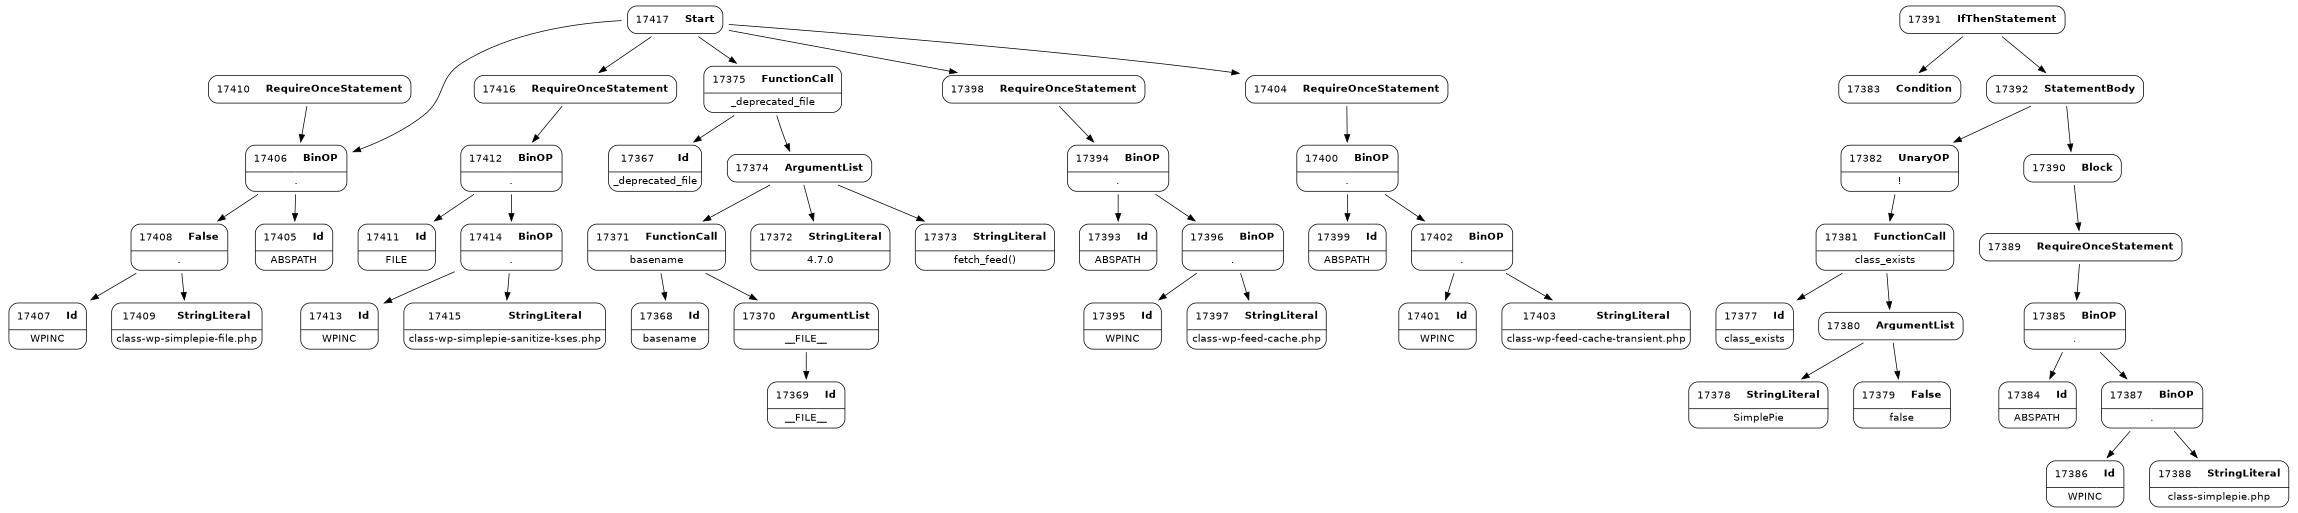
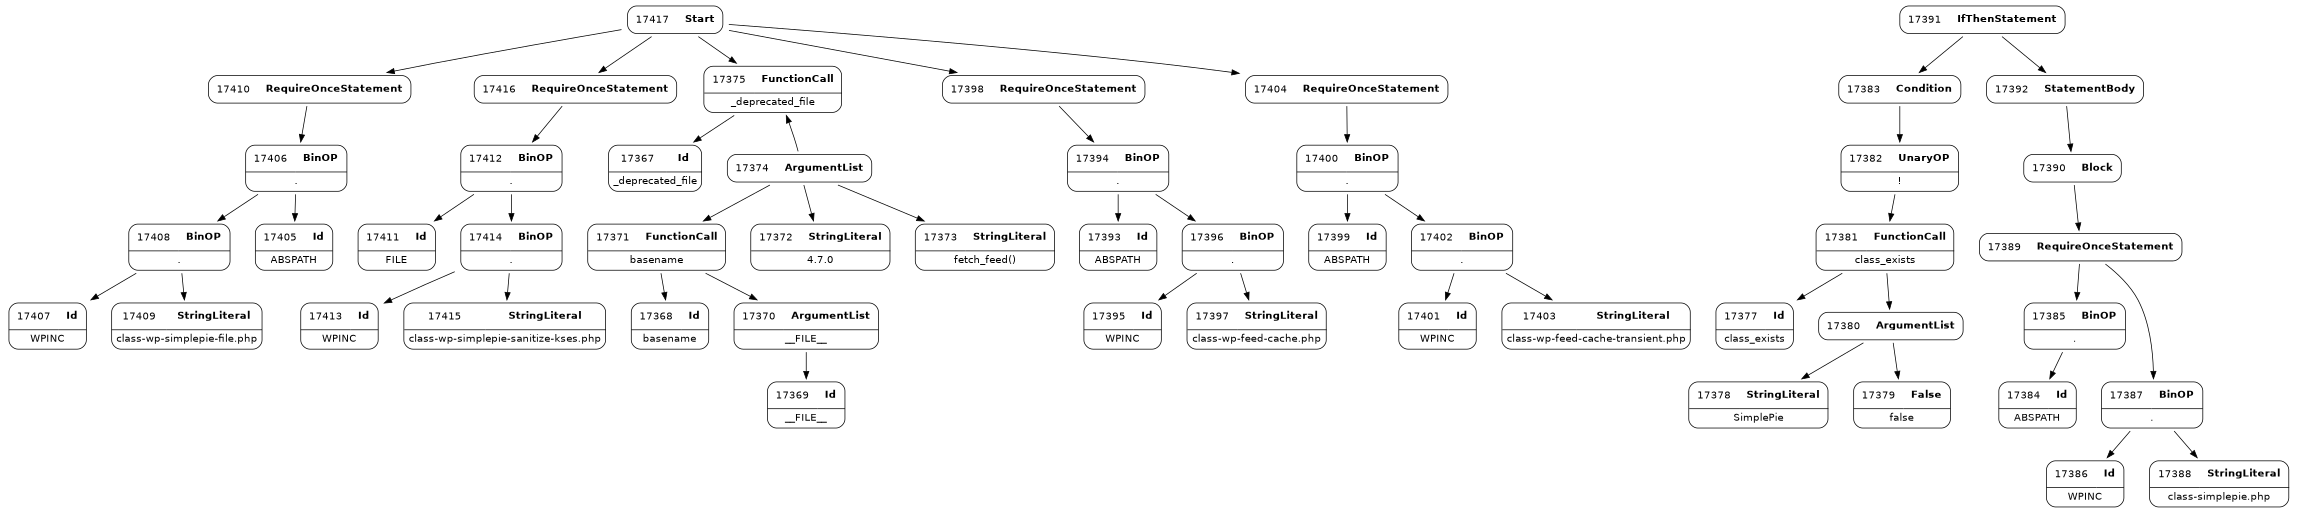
(475, 56) -> (508, 50)
(1996, 123) -> (1900, 120)
(782, 130) -> (794, 137)
(204, 237) -> (204, 237)
(2111, 363) -> (2143, 311)
